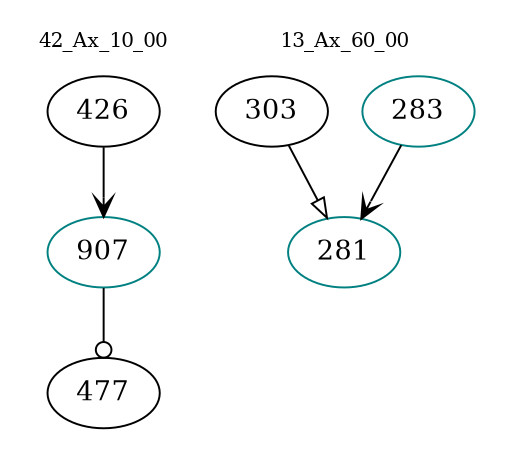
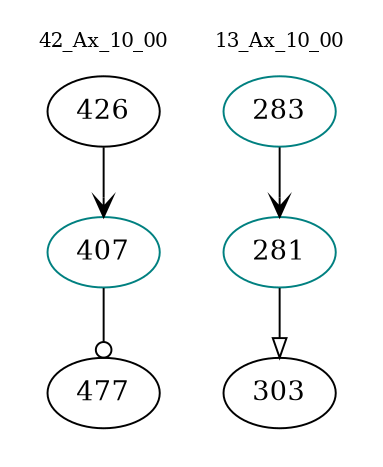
(345, 42) -> (280, 42)
(303, 173) -> (280, 313)
(104, 252) -> (104, 252)
